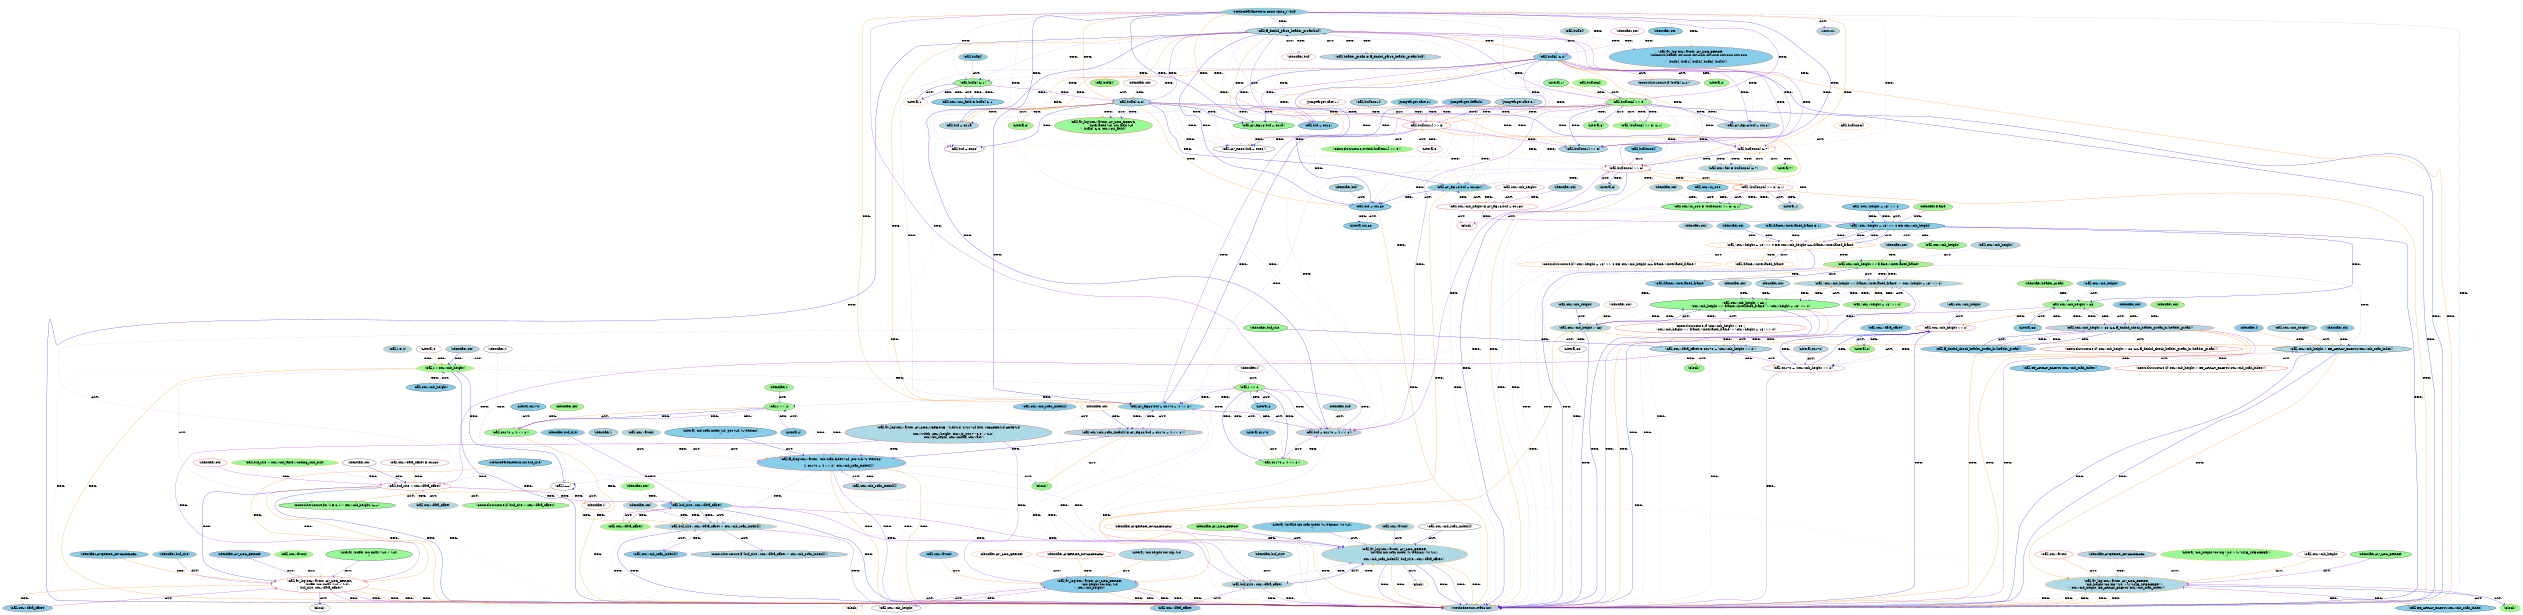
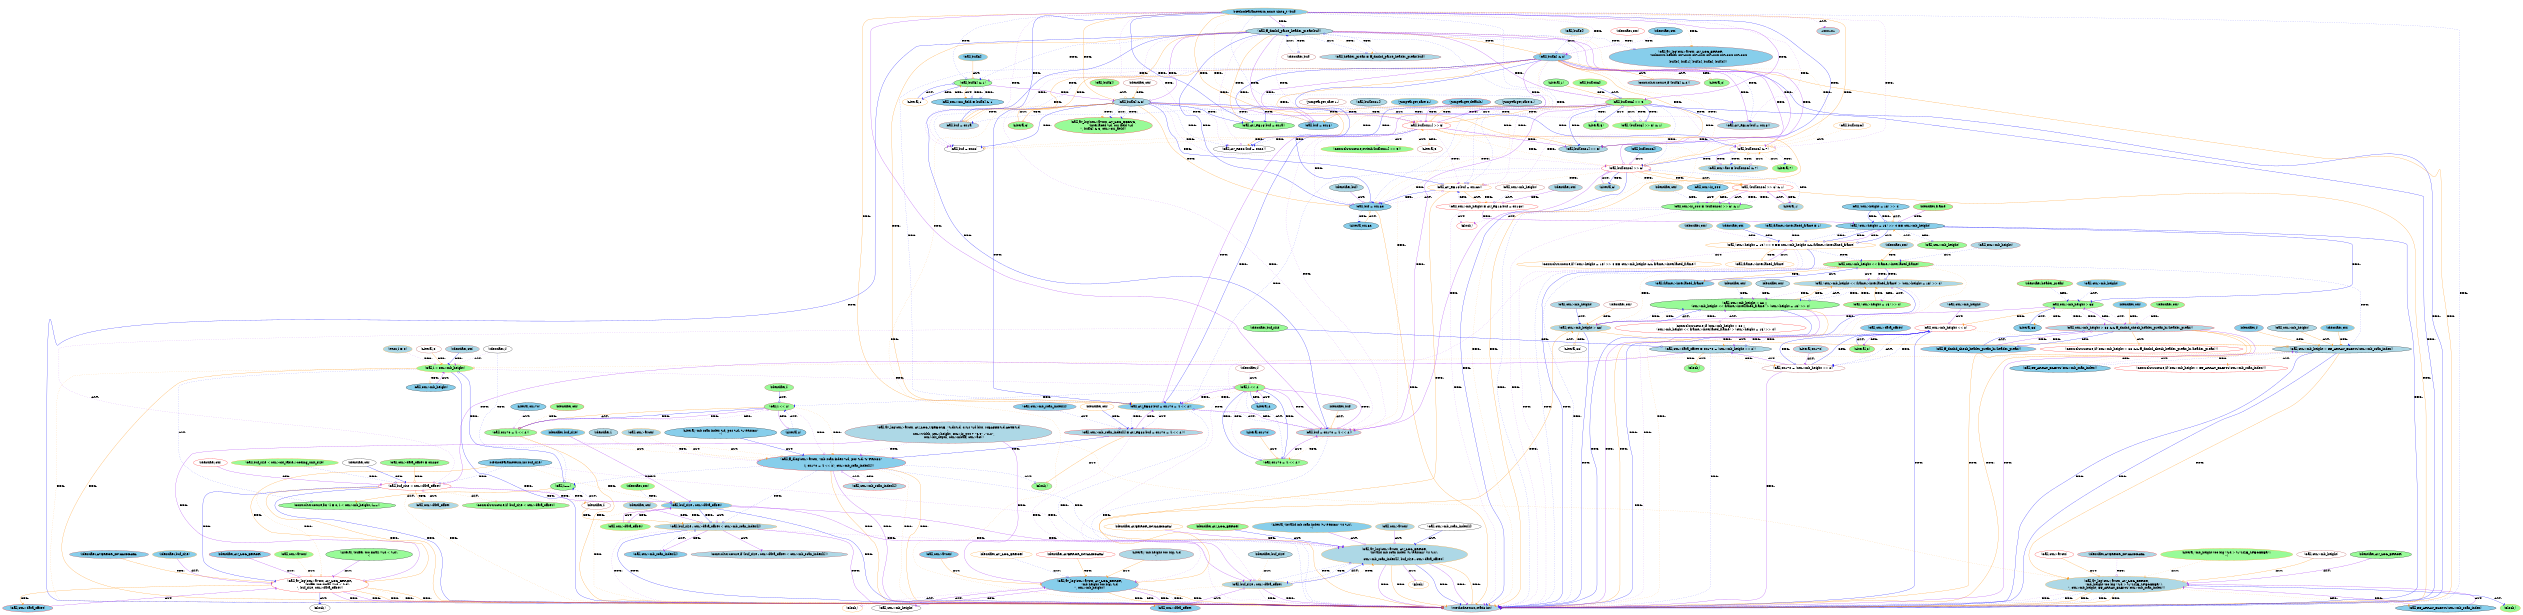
(1255, 83) -> (1255, 83)
(1487, 112) -> (1487, 112)
(1459, 188) -> (1459, 188)
(398, 349) -> (398, 349)
(415, 463) -> (415, 463)
(563, 486) -> (563, 486)
